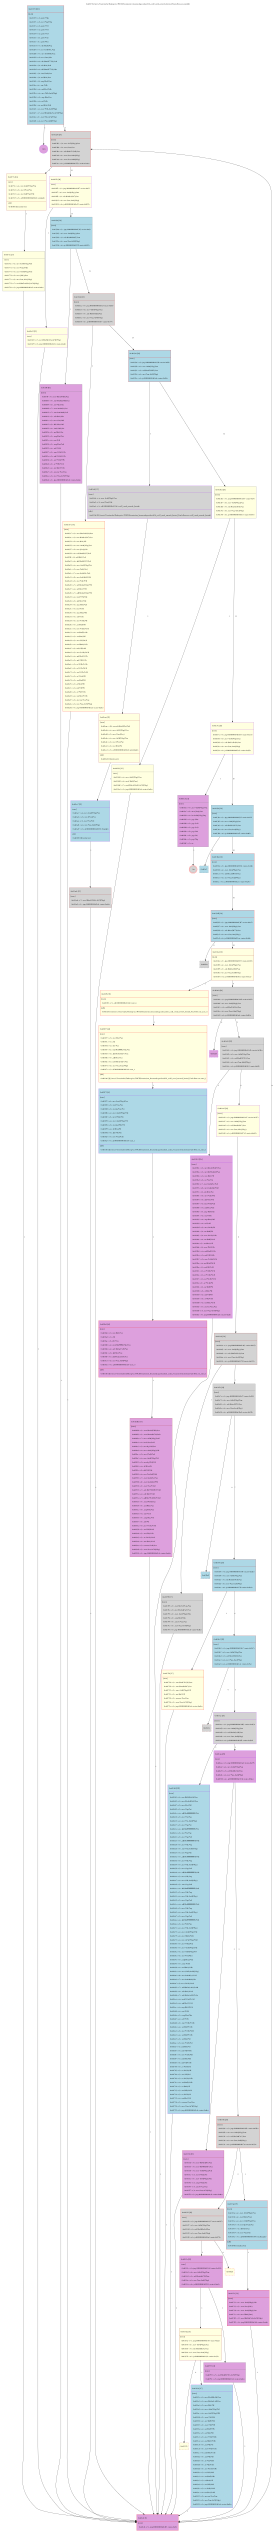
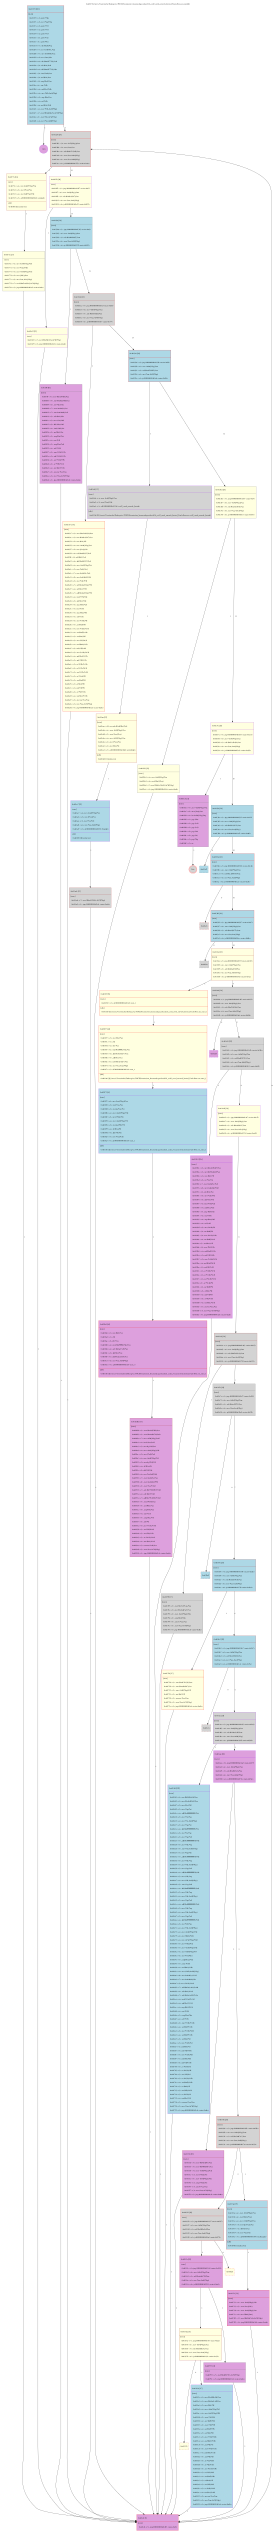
none -> (204, 926)
